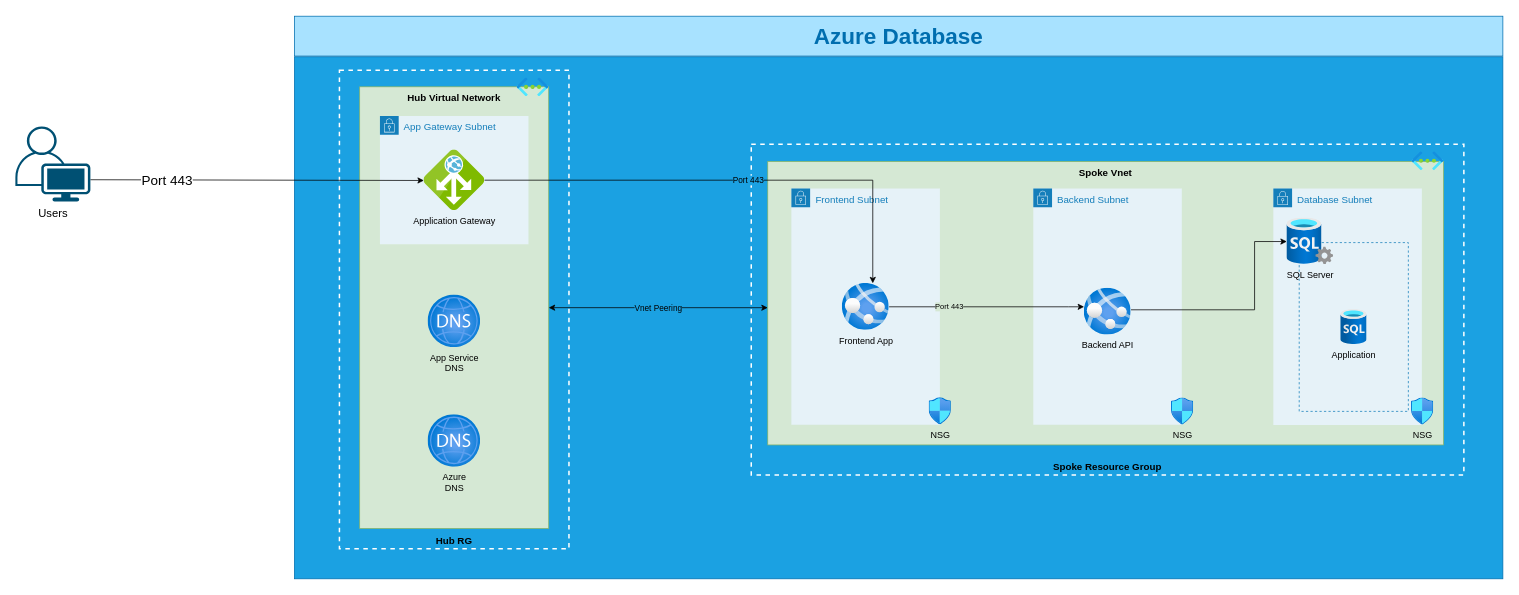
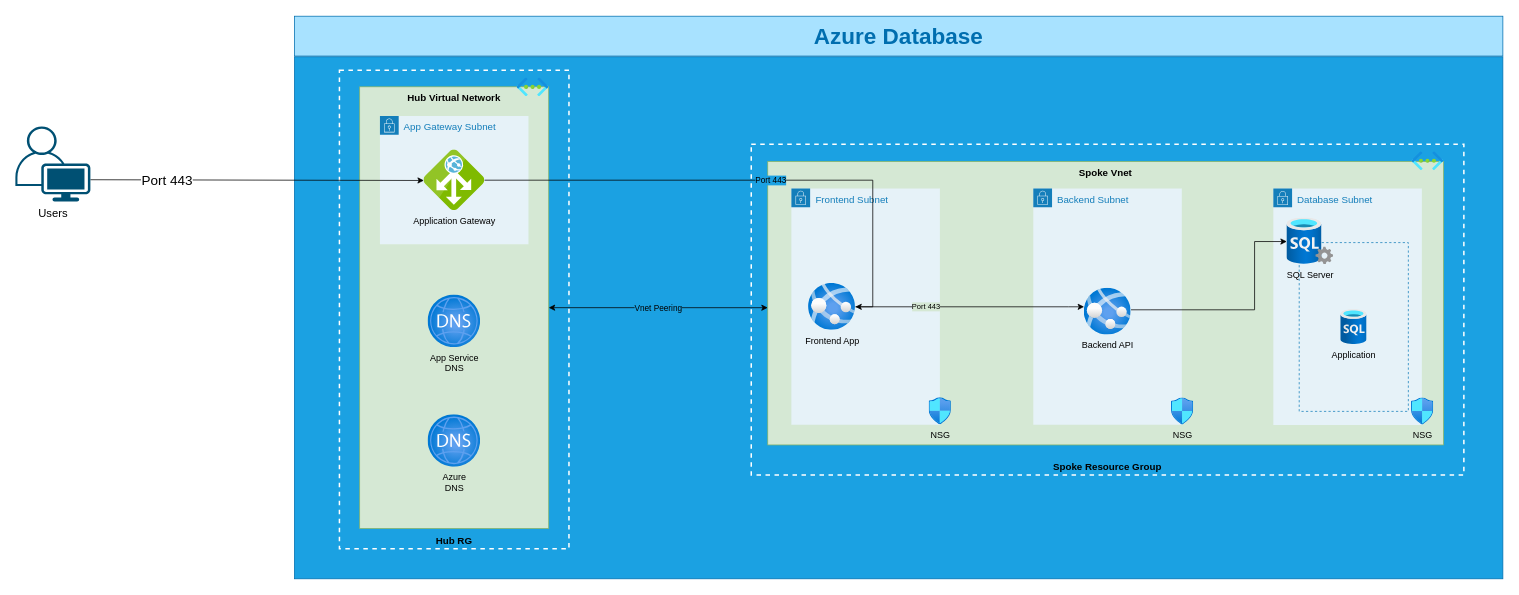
(866, 307) -> (832, 307)
